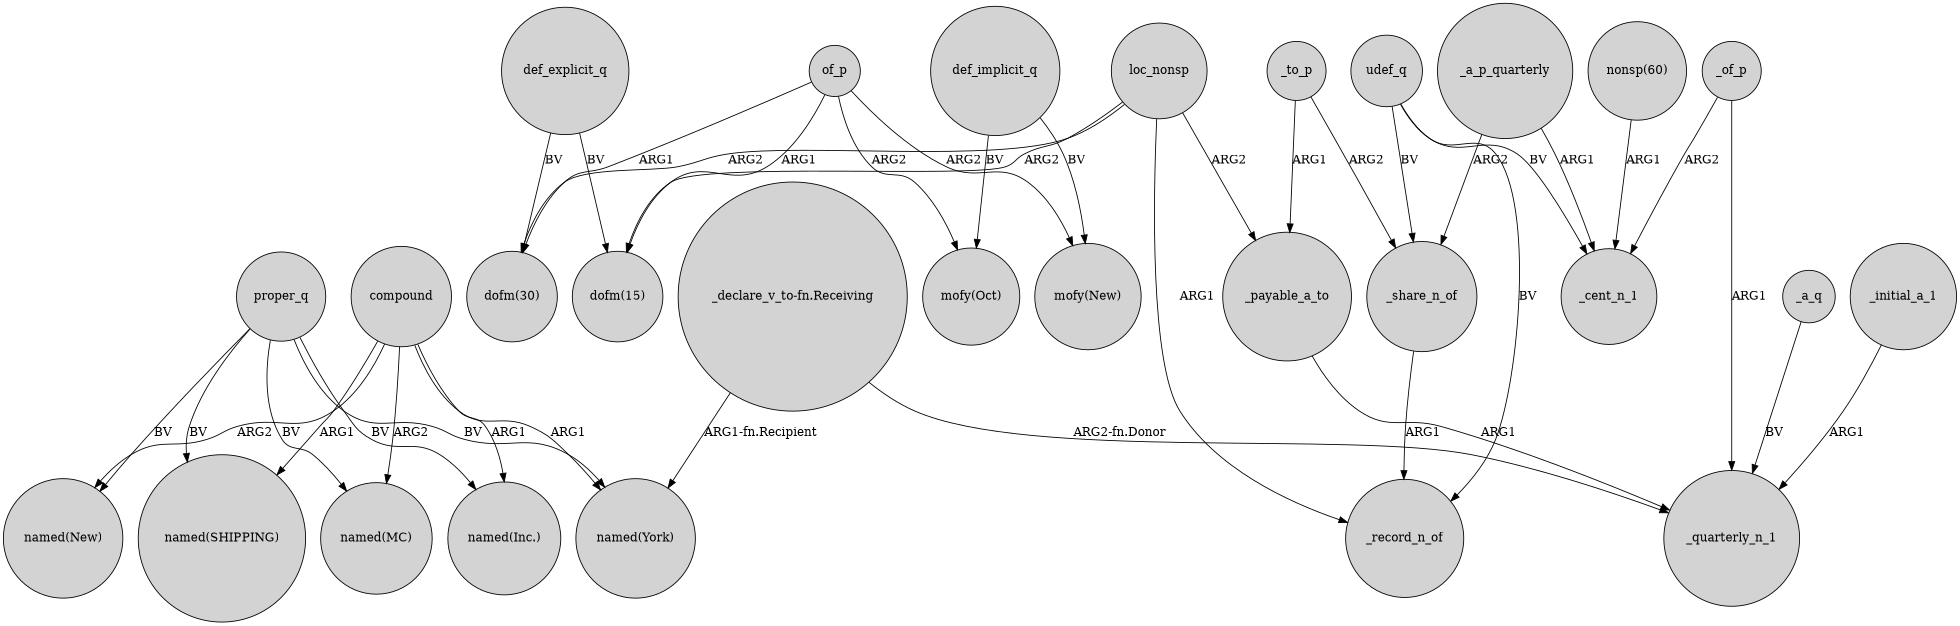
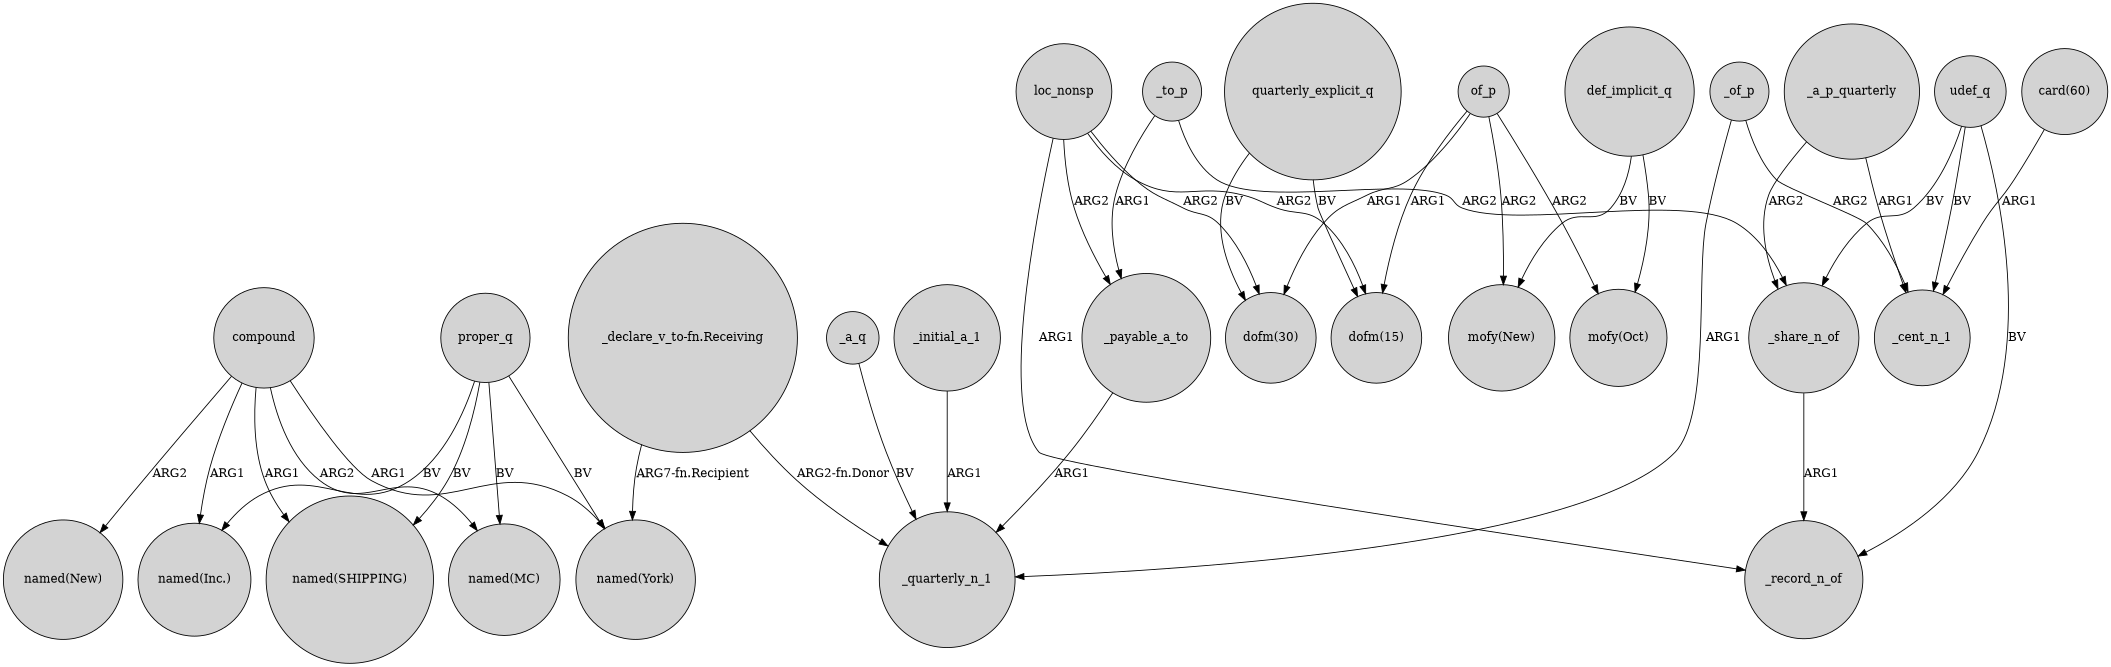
(565, 71) -> (1313, 92)
(1637, 71) -> (2065, 92)
(176, 405) -> none
(761, 433) -> (693, 474)
